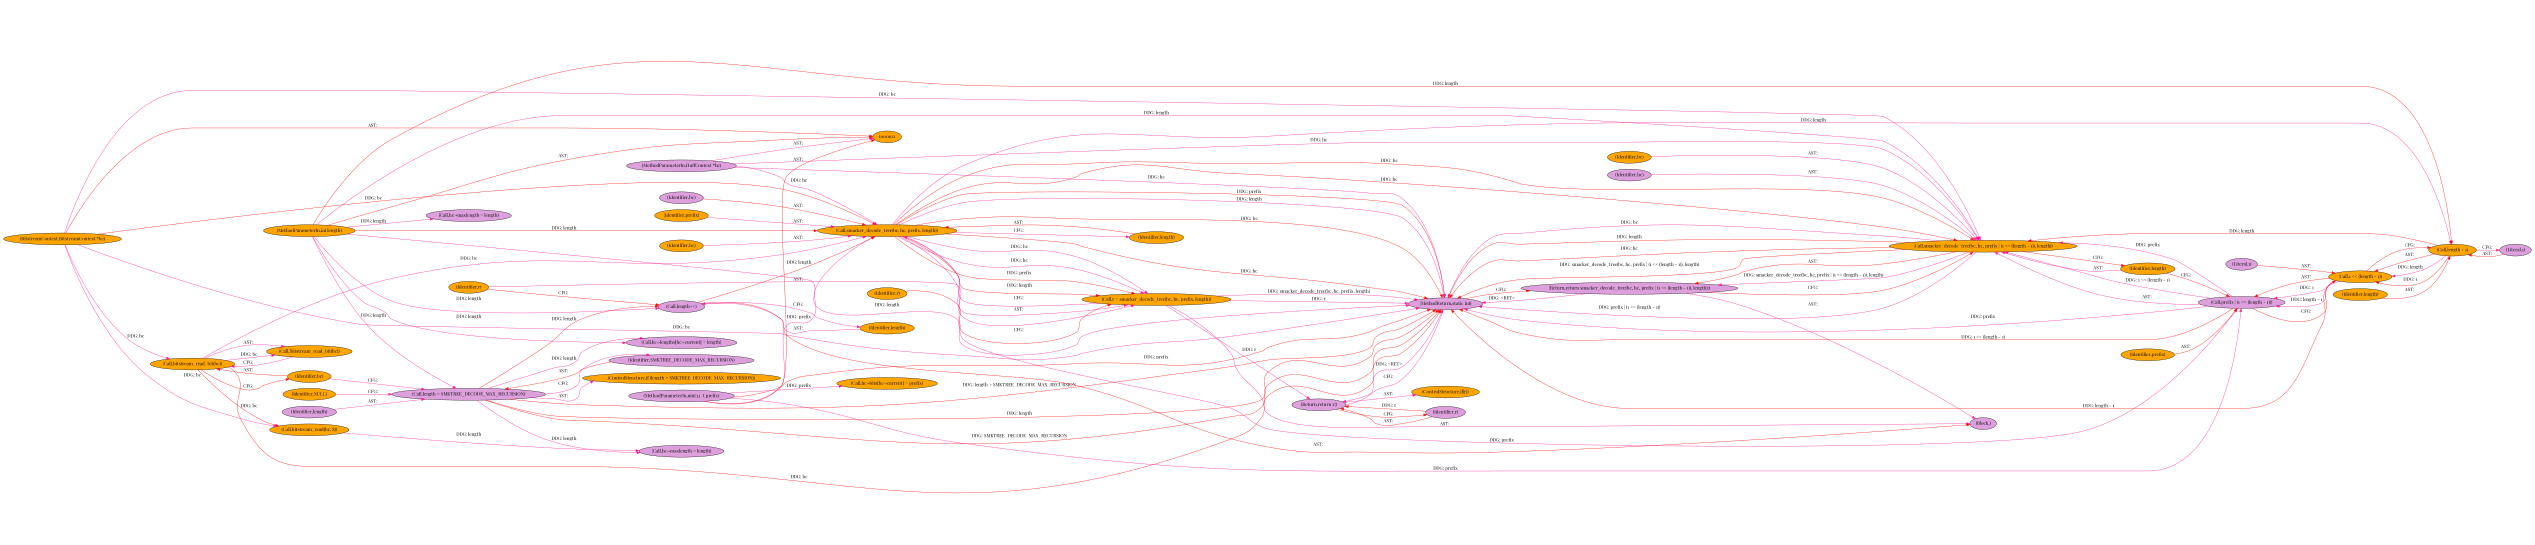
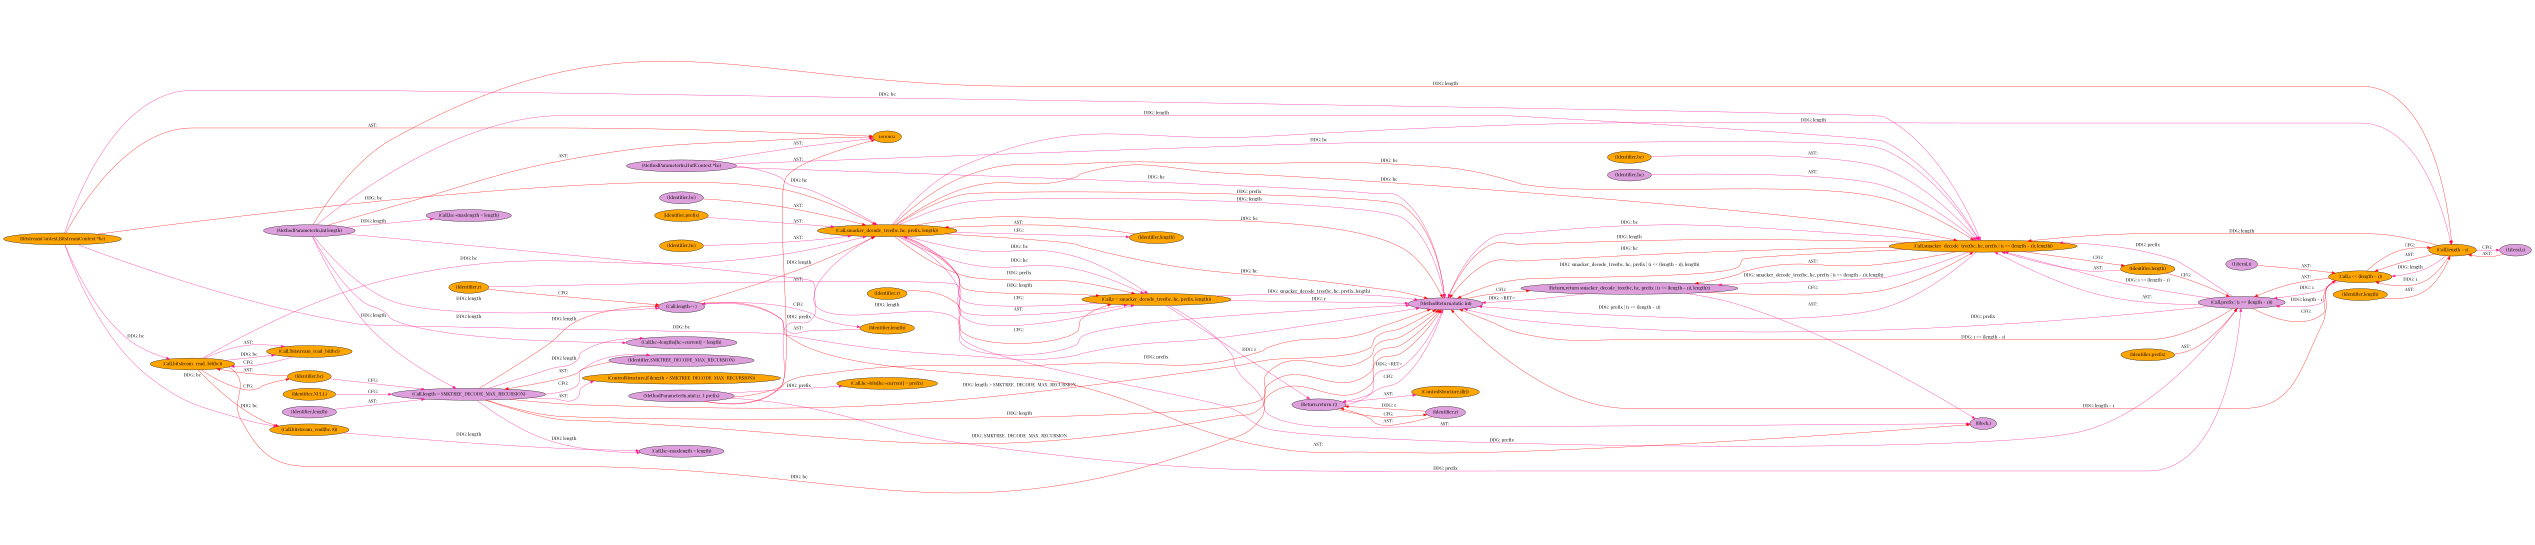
(309, 231) -> (309, 231)
(585, 231) -> none
